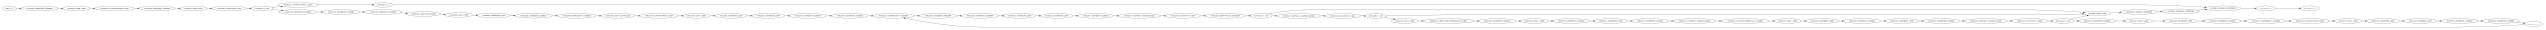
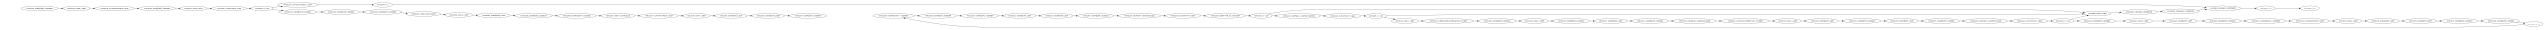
(9, 8) -> none
(850, 16) -> none
